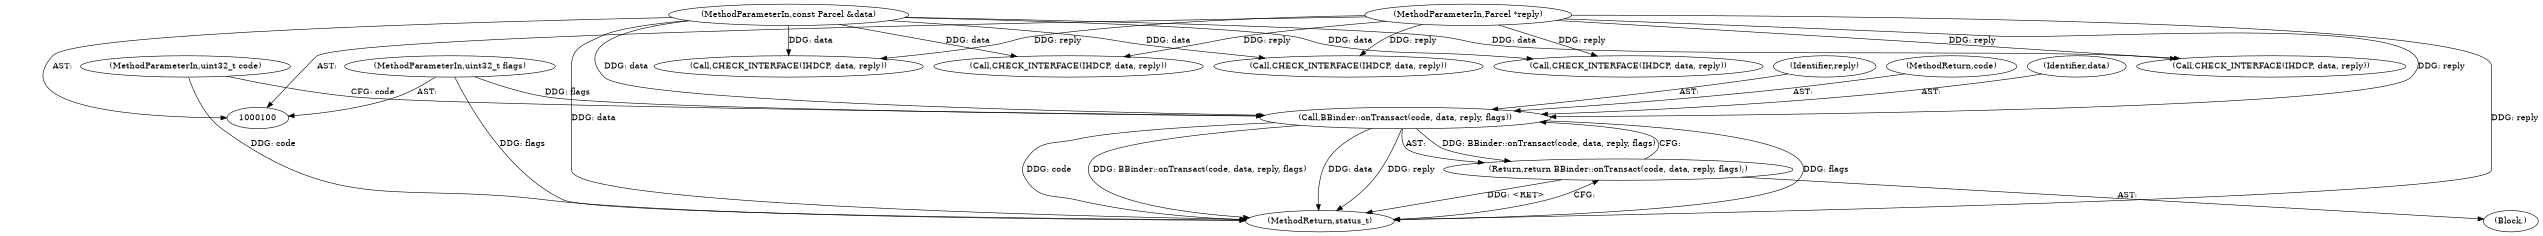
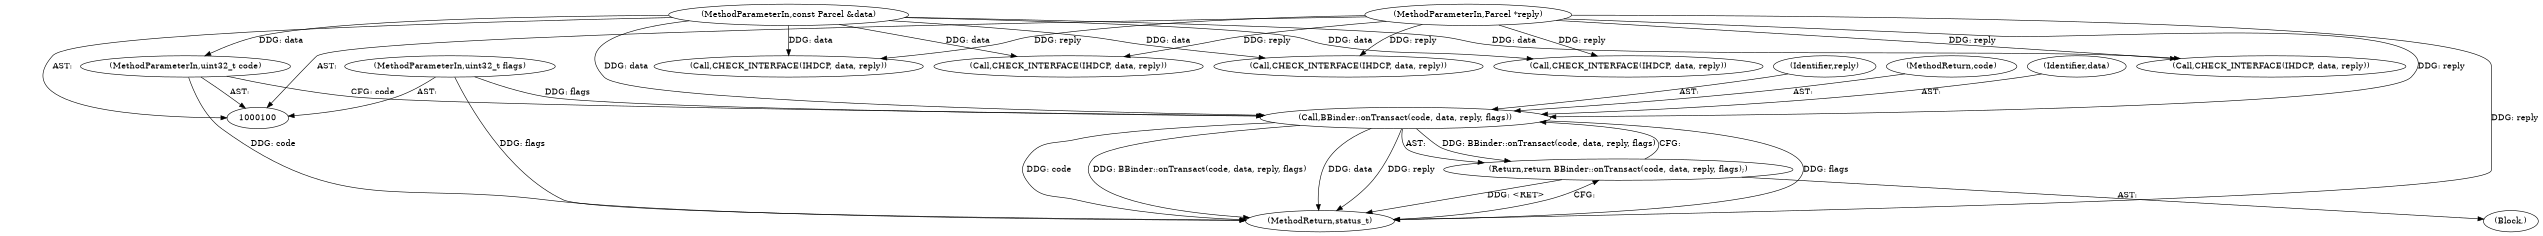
none -> (221, 91)
(785, 203) -> (438, 20)
